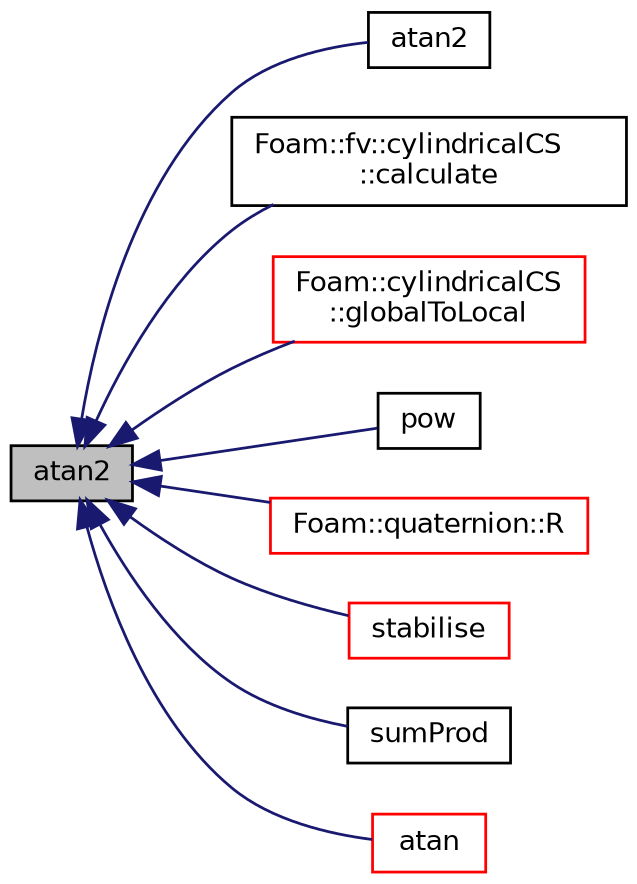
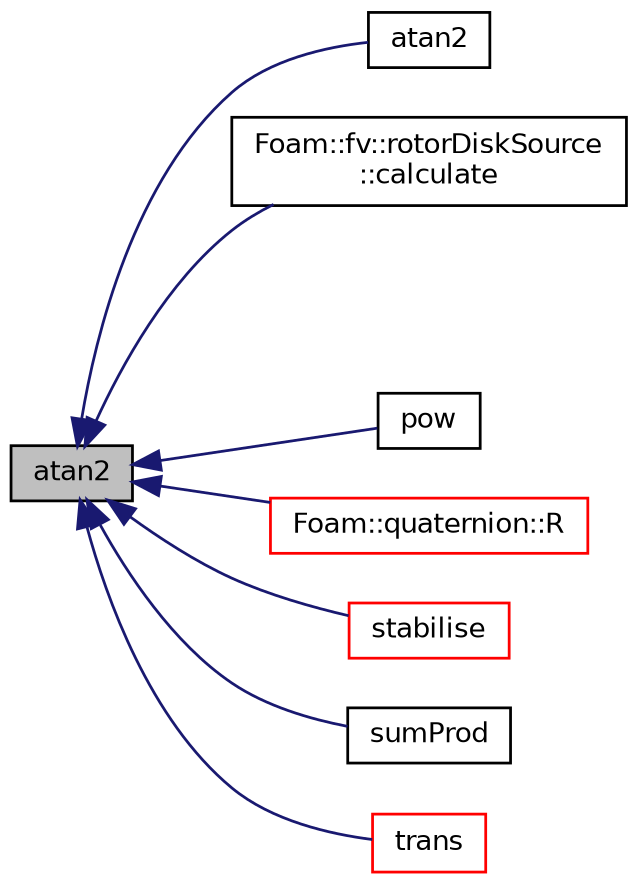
(429, 161) -> (429, 161)
(429, 299) -> none
(429, 843) -> (429, 843)
